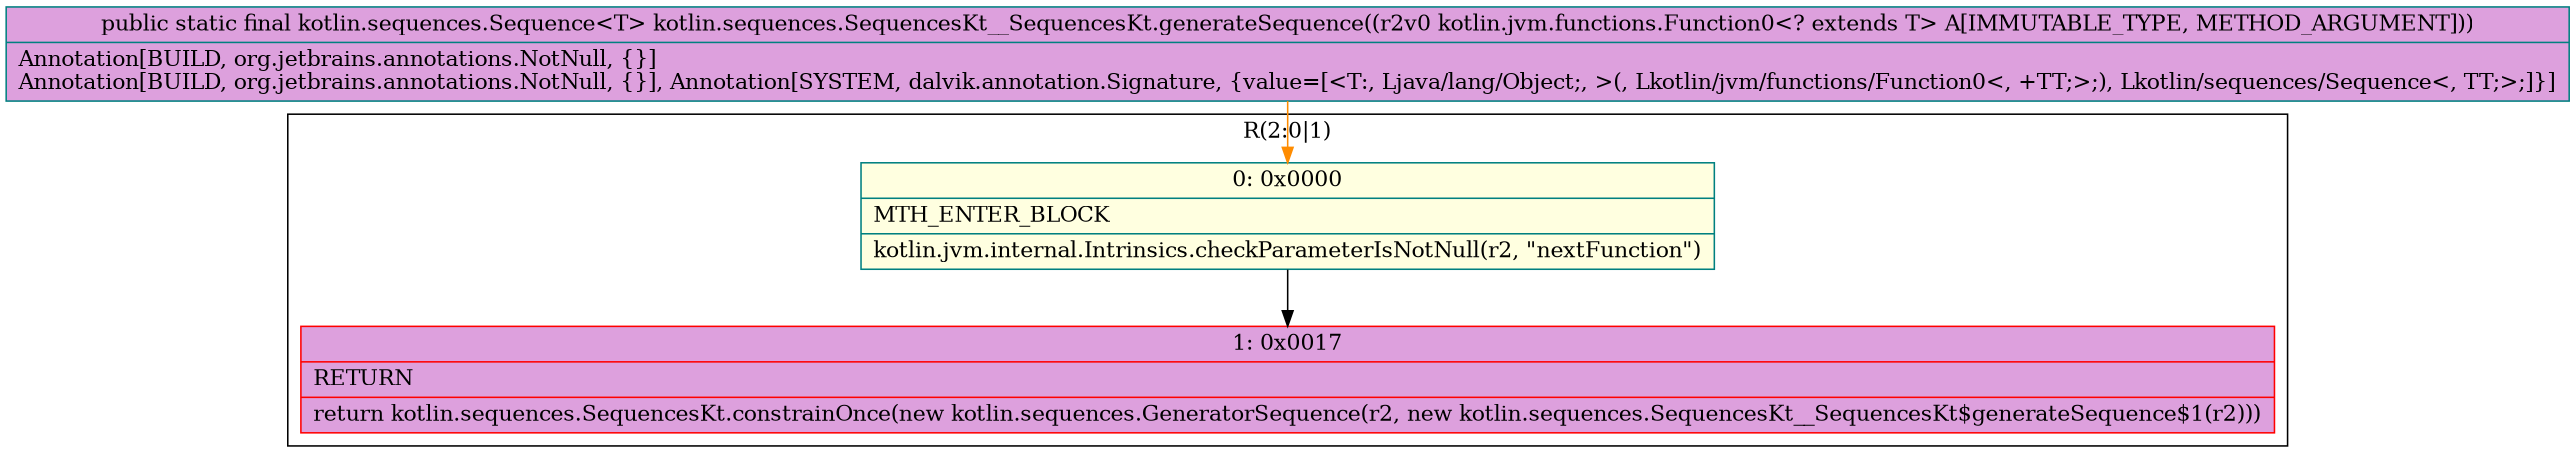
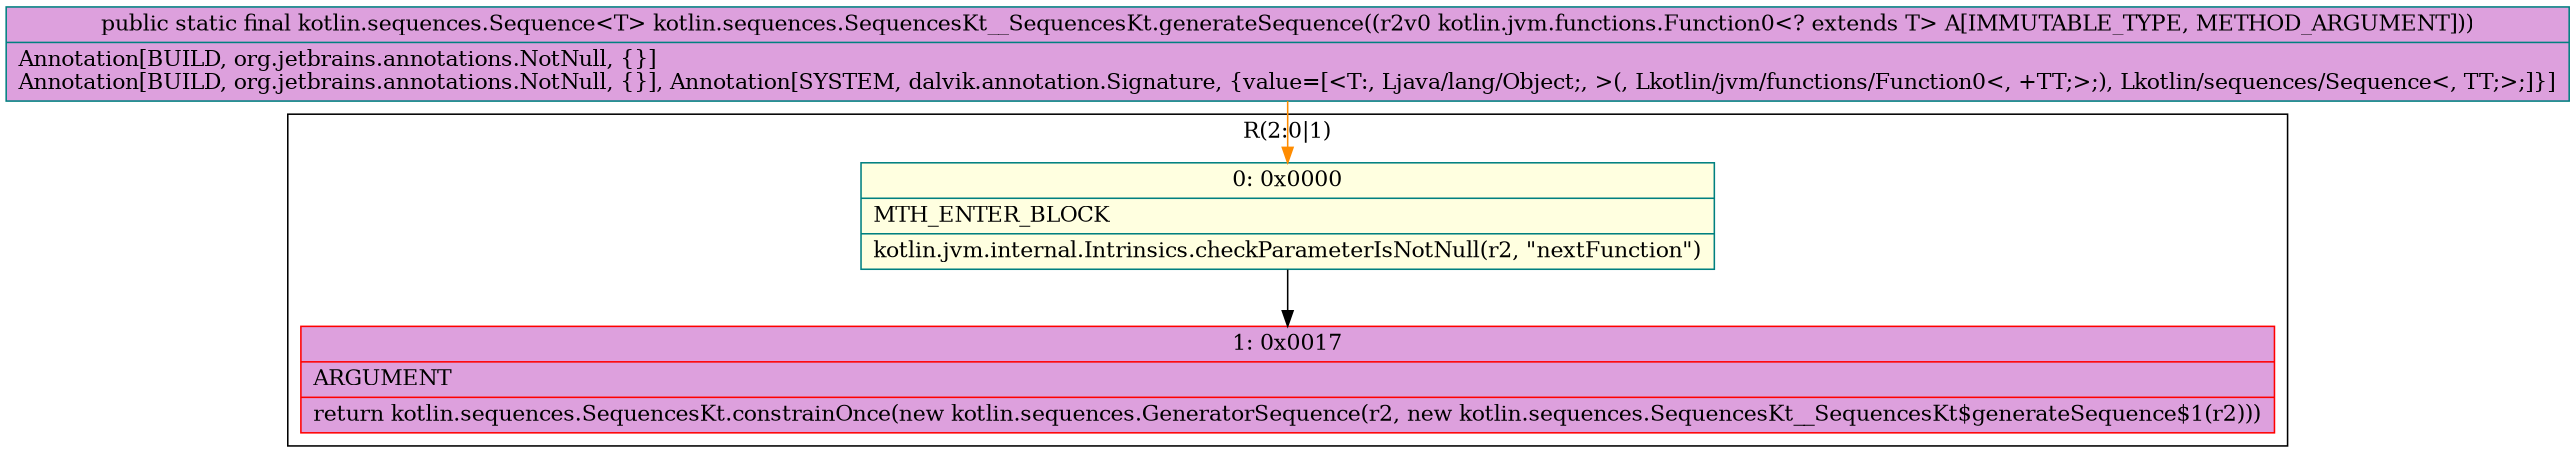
(363, 379) -> (383, 379)
